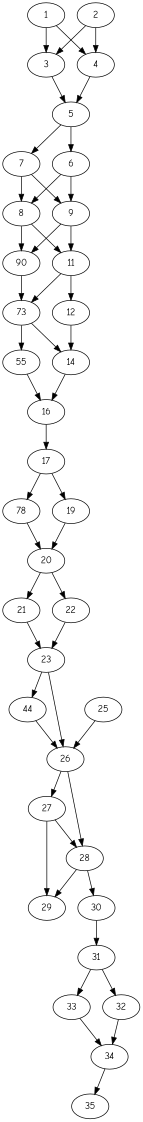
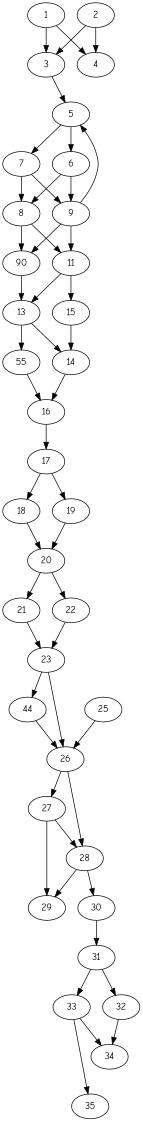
(85, 86) -> (98, 168)
(21, 313) -> (21, 313)
(71, 313) -> (71, 313)
(21, 511) -> (21, 511)
(101, 1078) -> (80, 1053)
